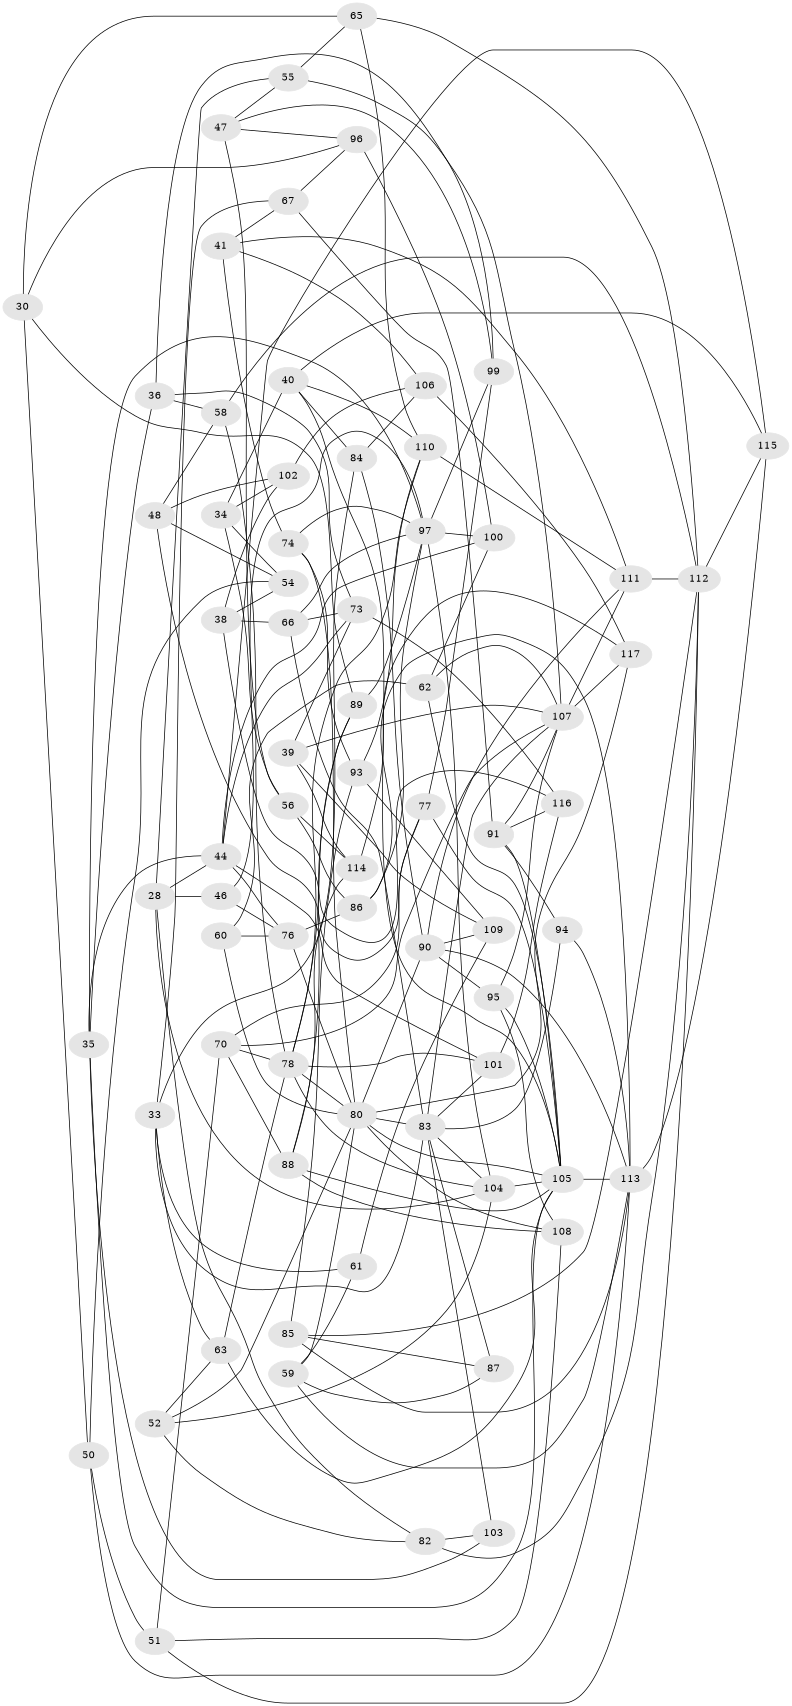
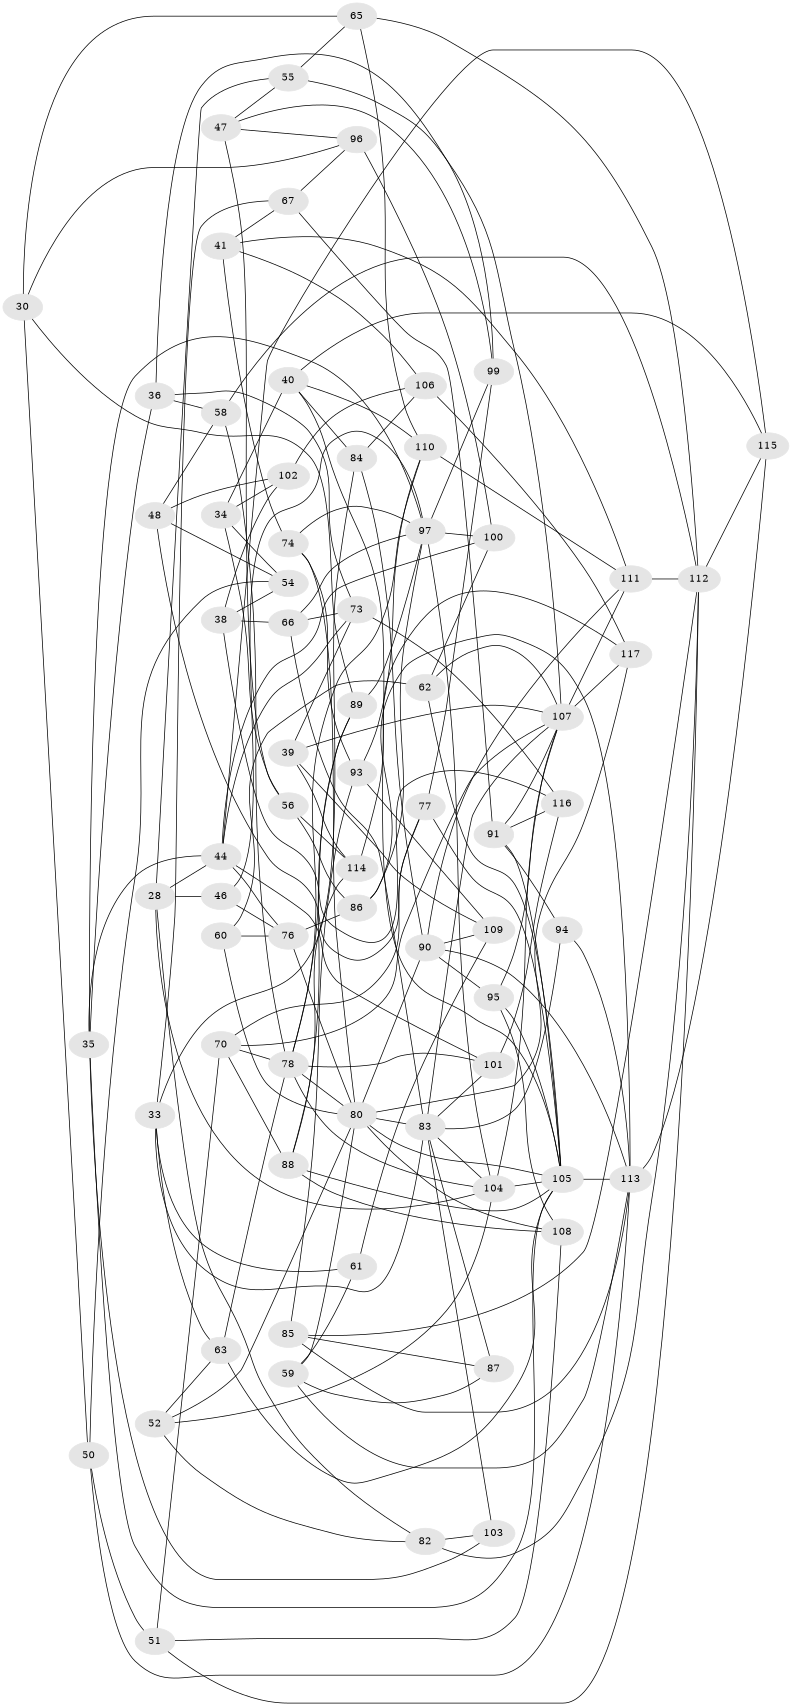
none -> (525, 952)
